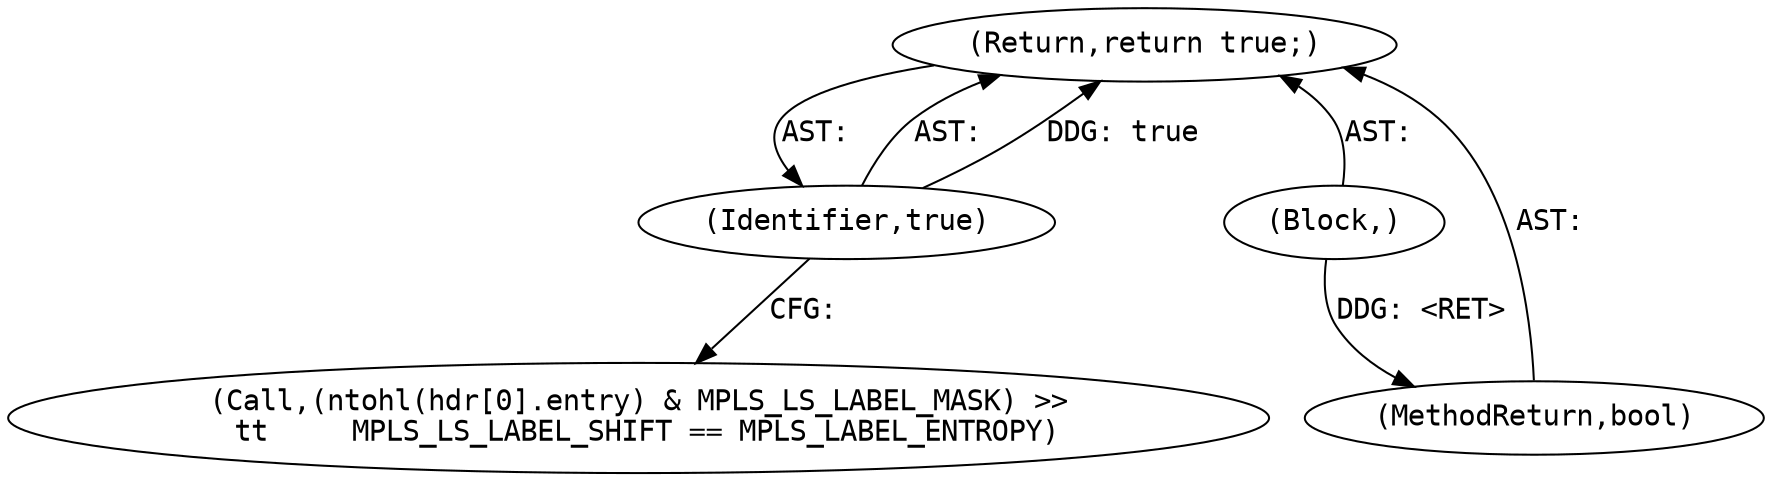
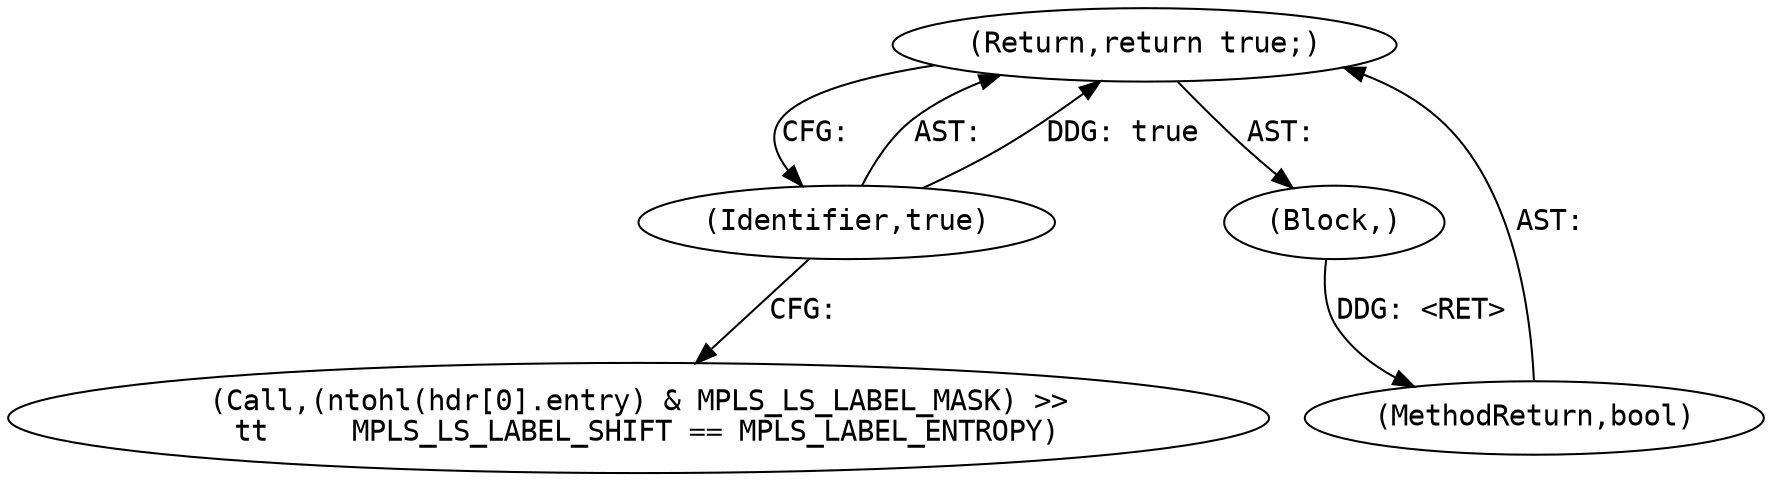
(1338, 128) -> (1226, 129)
(824, 134) -> (824, 134)
